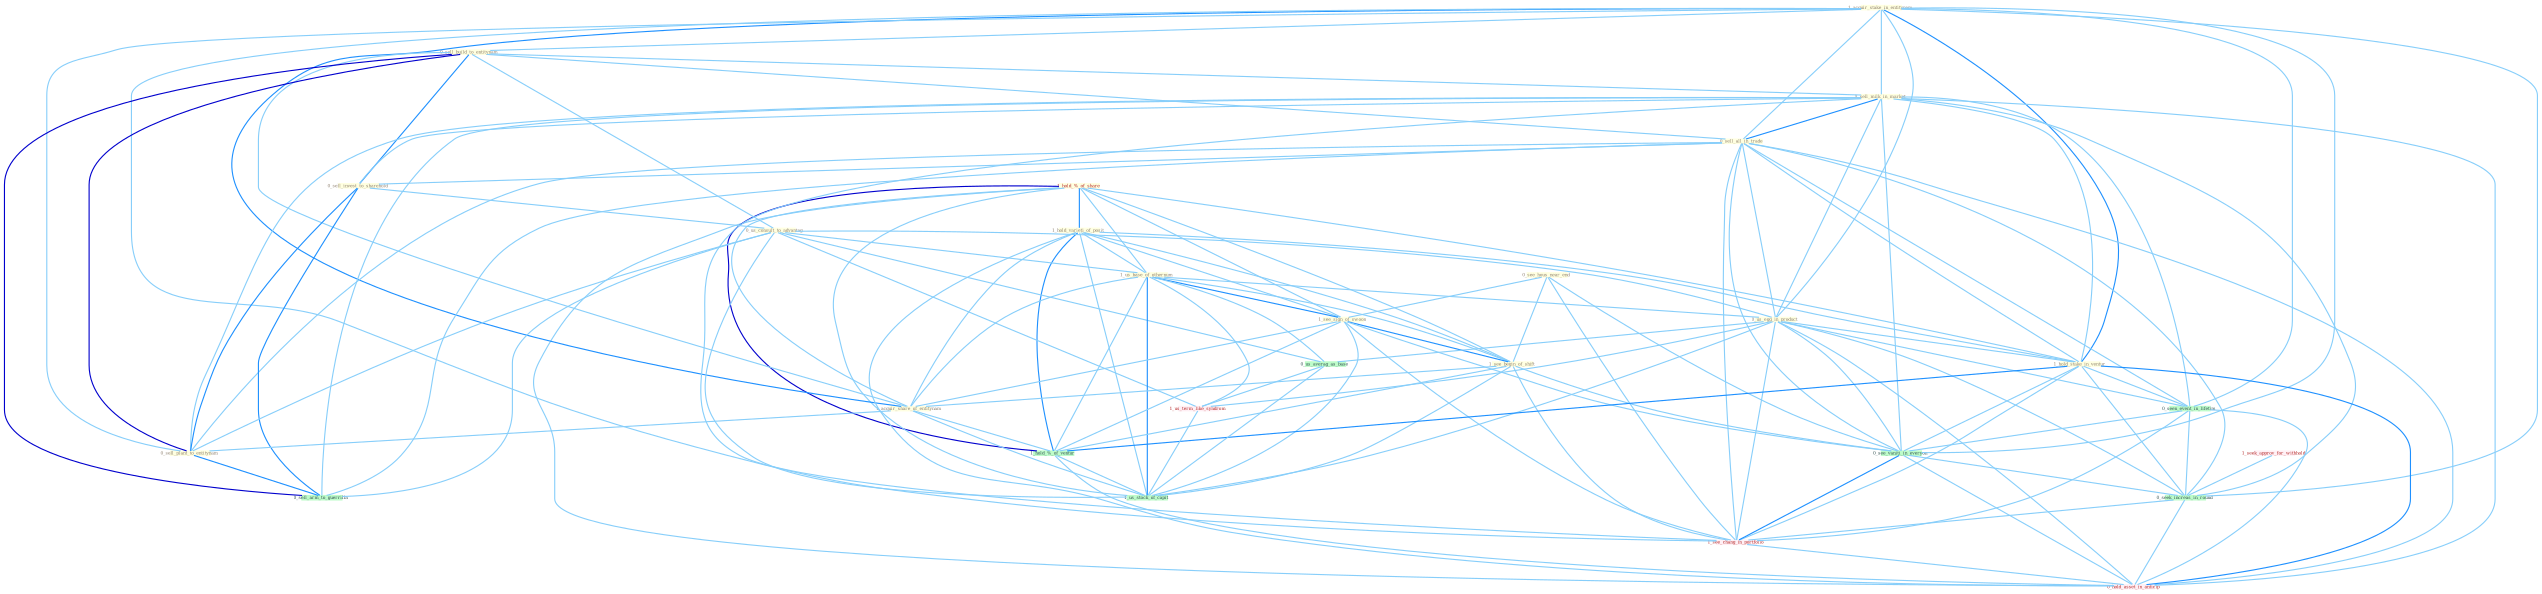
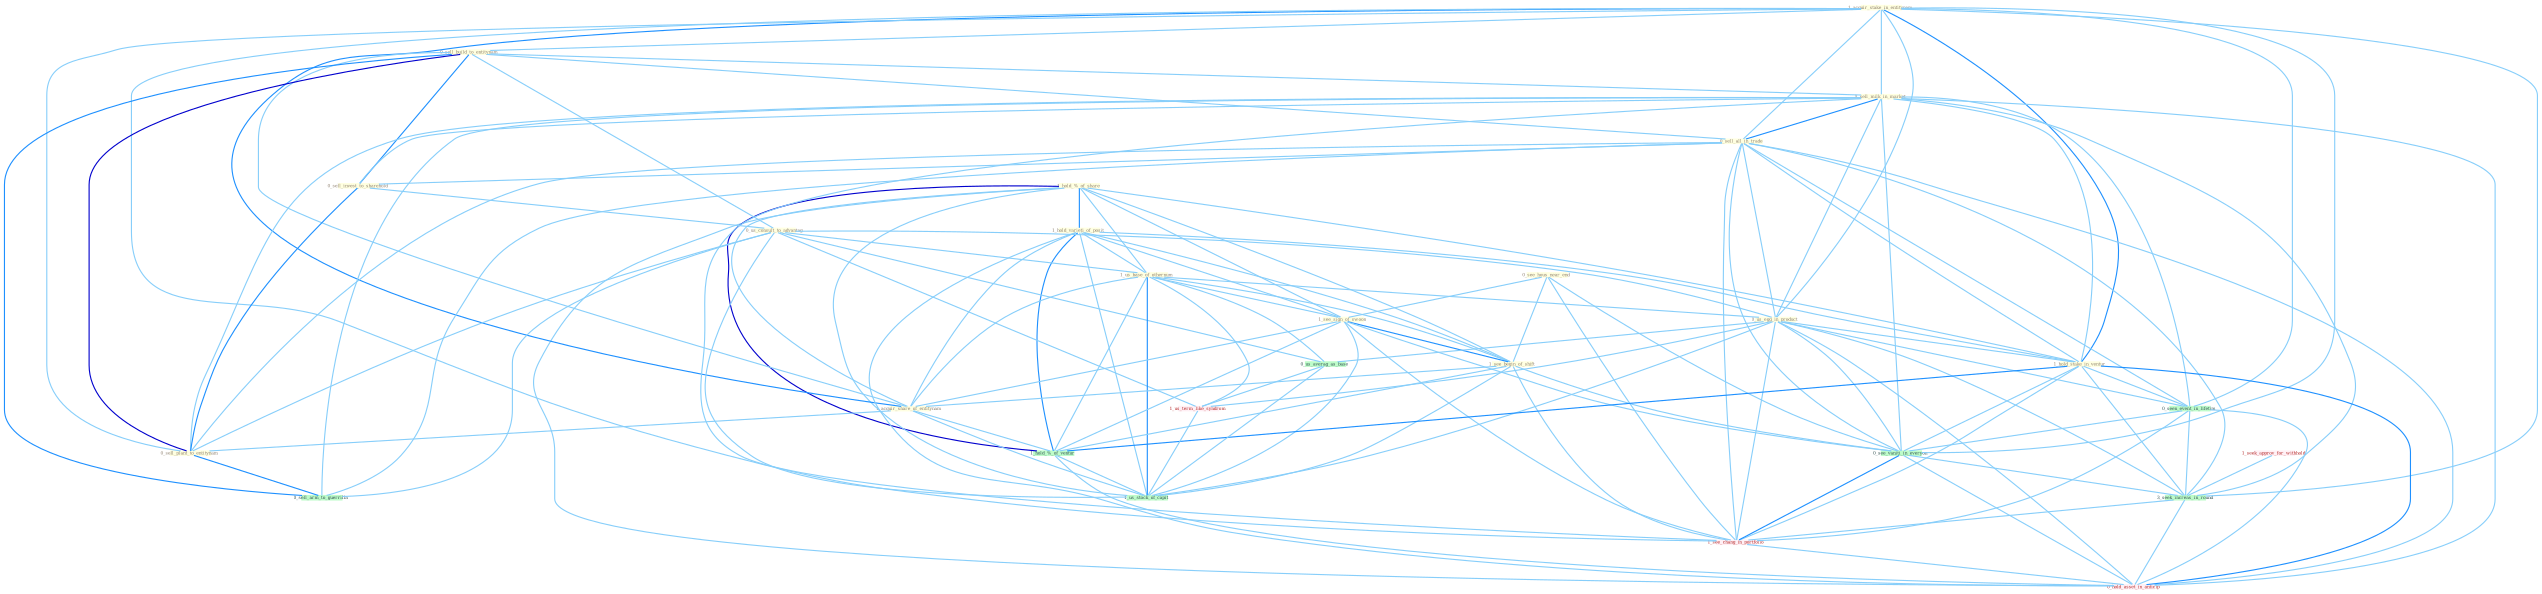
(1079, 186) -> (1079, 186)
(4, 216) -> (4, 216)
(1259, 300) -> (1259, 300)
(266, 342) -> none
(2185, 498) -> (2185, 498)
